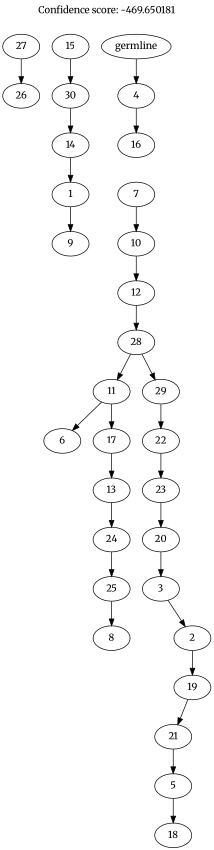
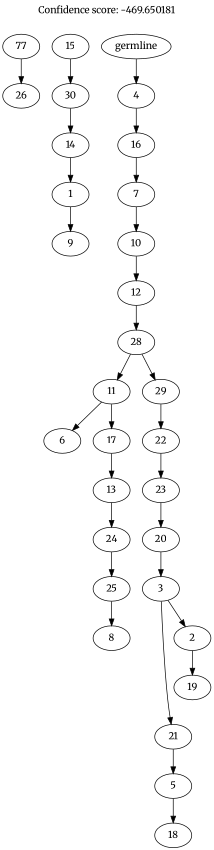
(21, 47) -> (21, 47)
none -> (136, 166)
(184, 709) -> (164, 660)
